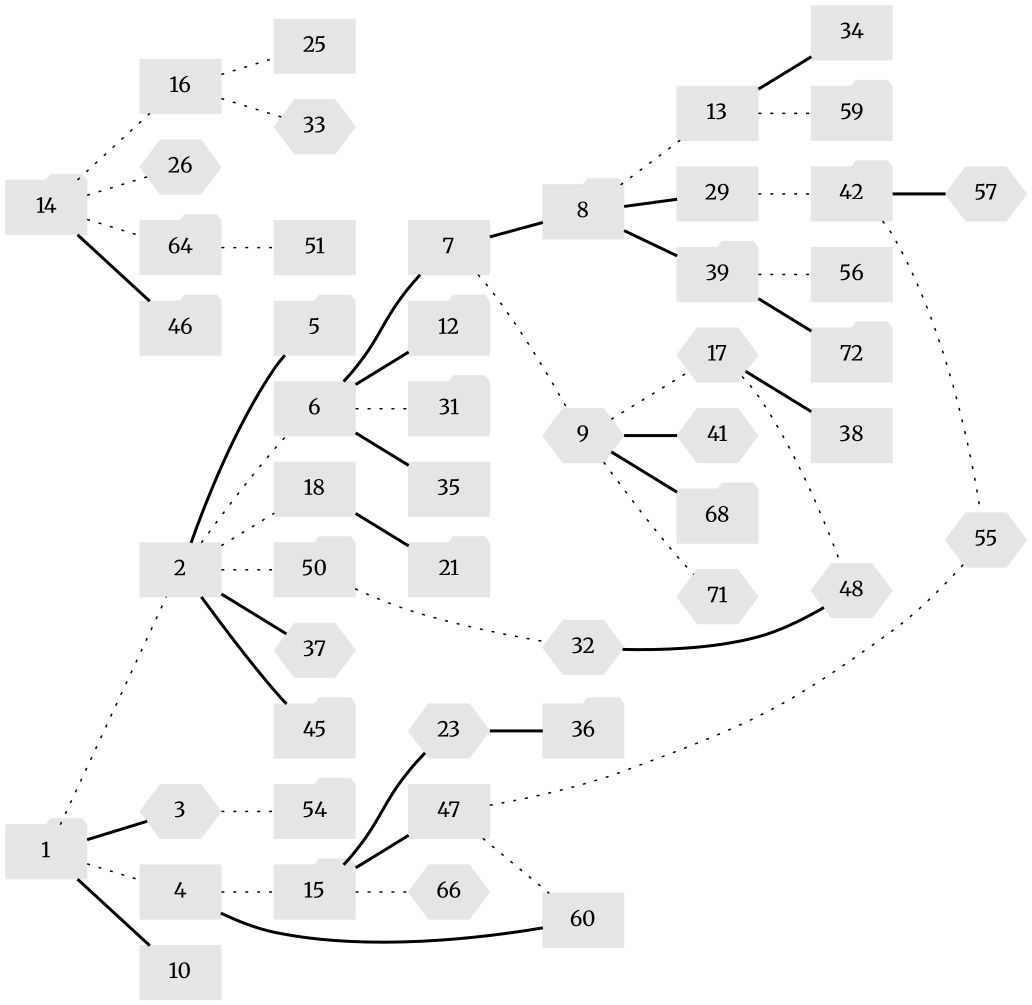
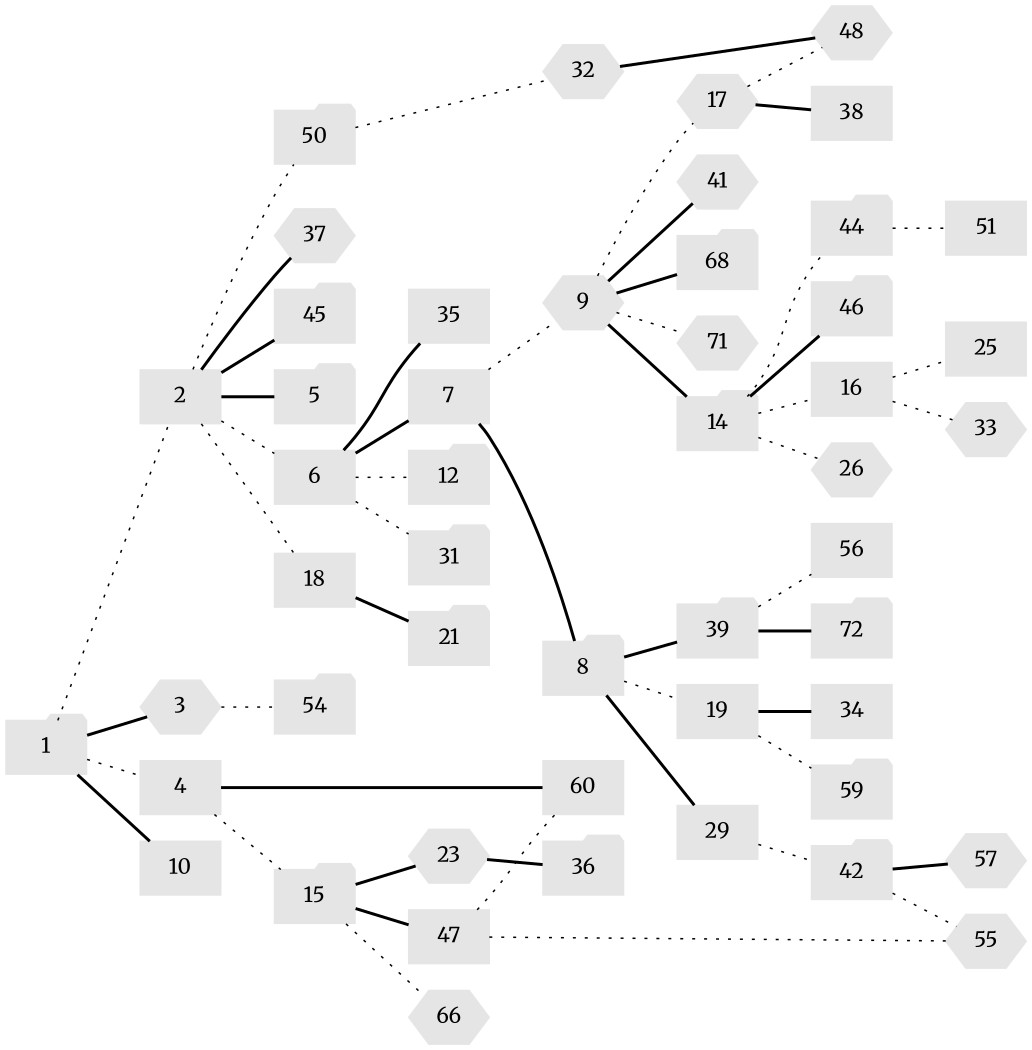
(717, 113) -> (717, 712)
(180, 248) -> (852, 228)
none -> (647, 361)
(382, 368) -> (382, 477)
